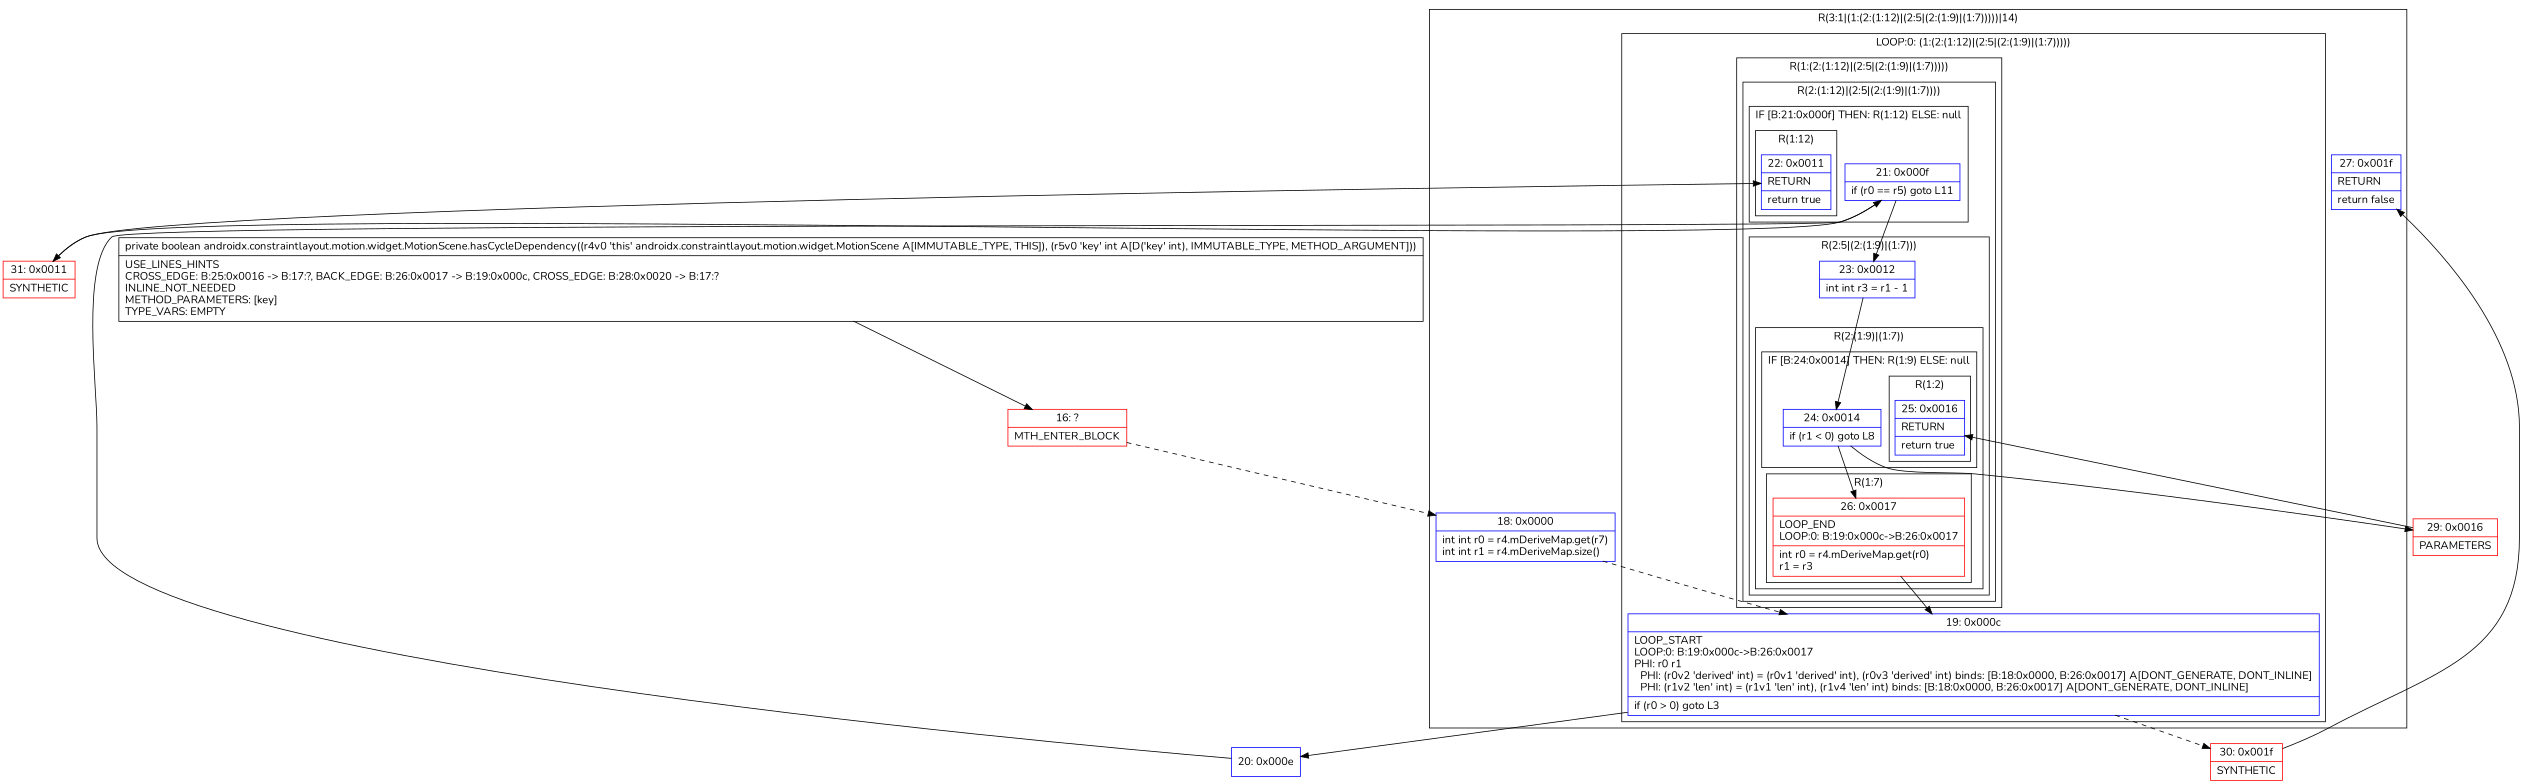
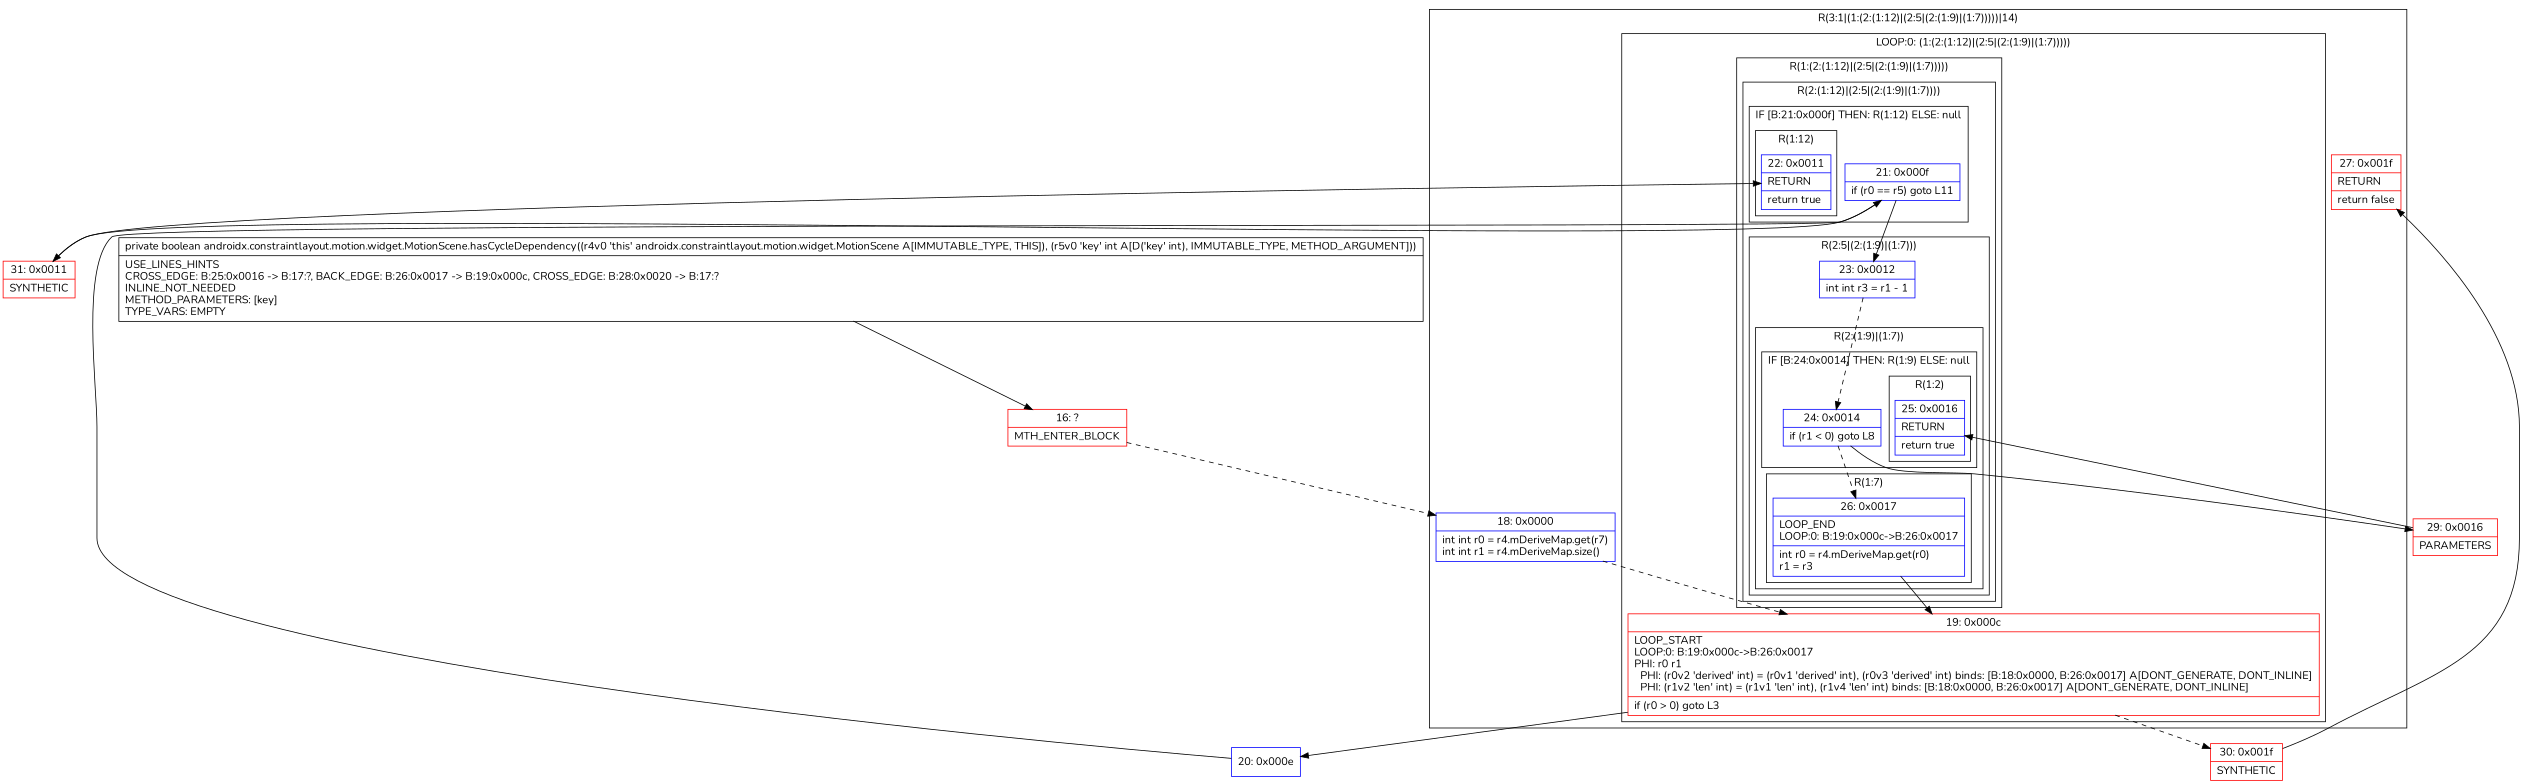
(2366, 182) -> (2366, 182)
(1851, 347) -> (1851, 347)
(1844, 463) -> (1844, 463)
(1869, 537) -> (1869, 537)
(1974, 665) -> (1974, 665)
